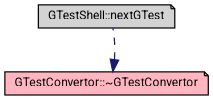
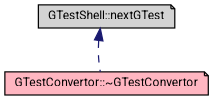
(115, 44) -> (99, 56)
